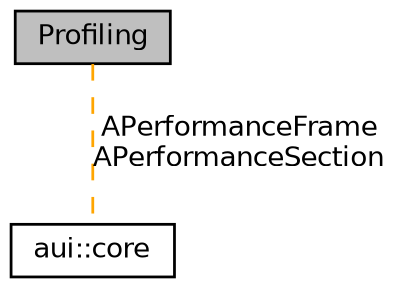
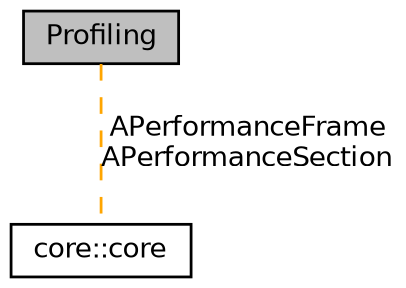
(93, 251) -> (101, 251)
